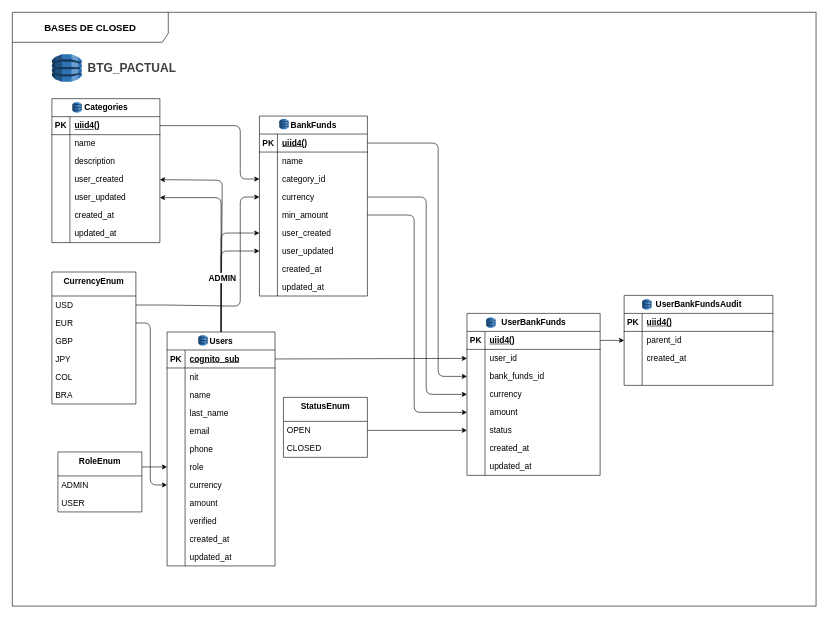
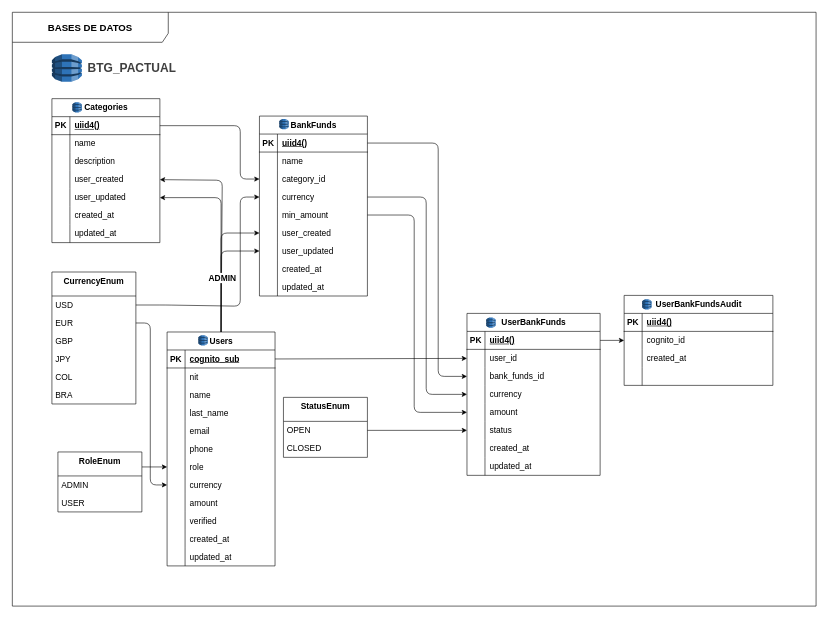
(90, 27) -> (90, 27)
(667, 341) -> (668, 341)
